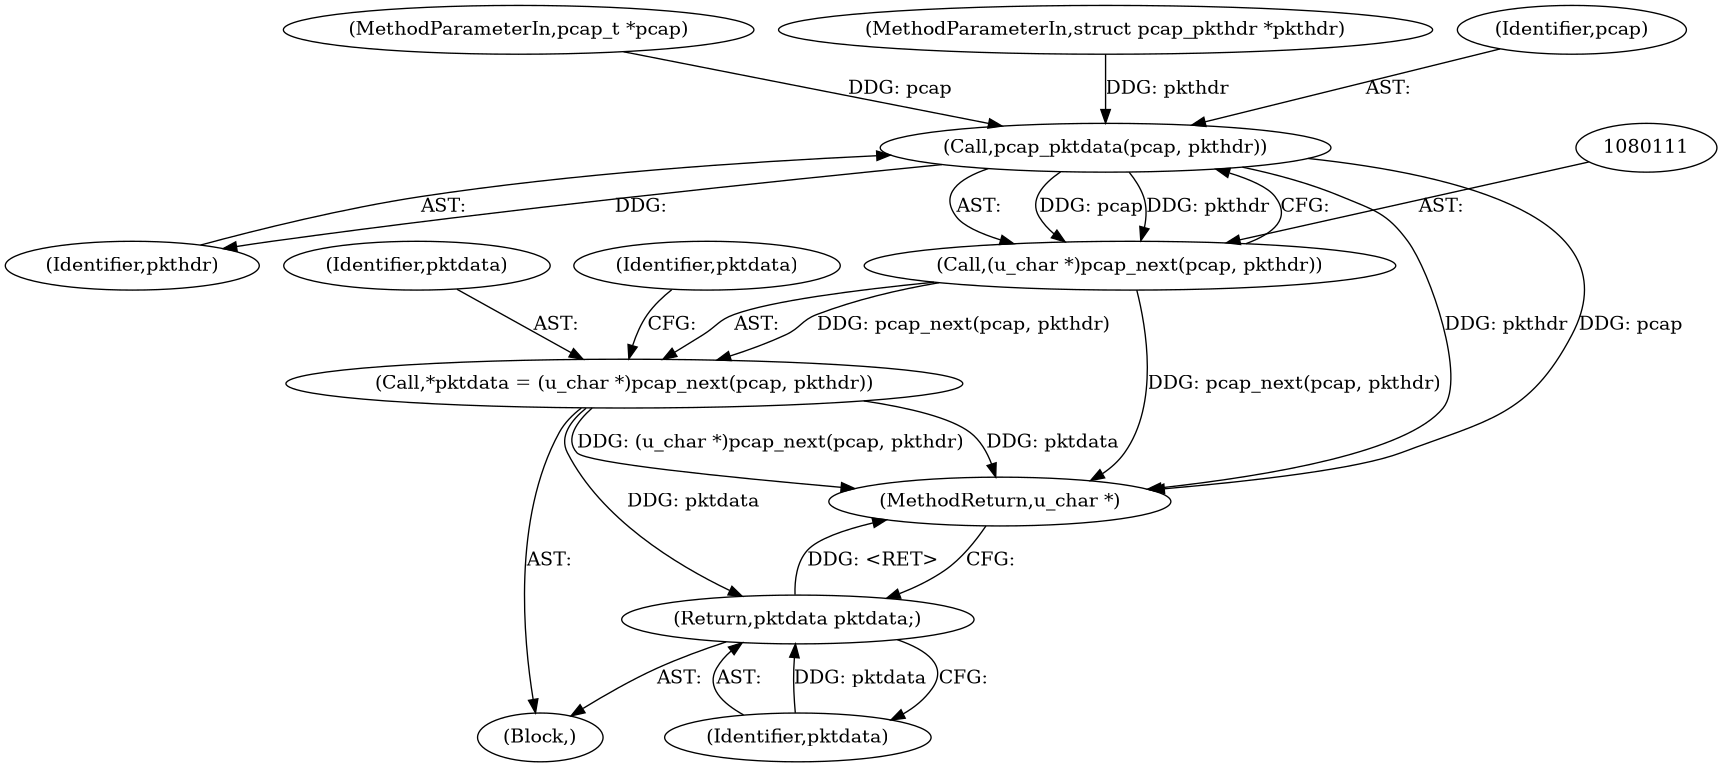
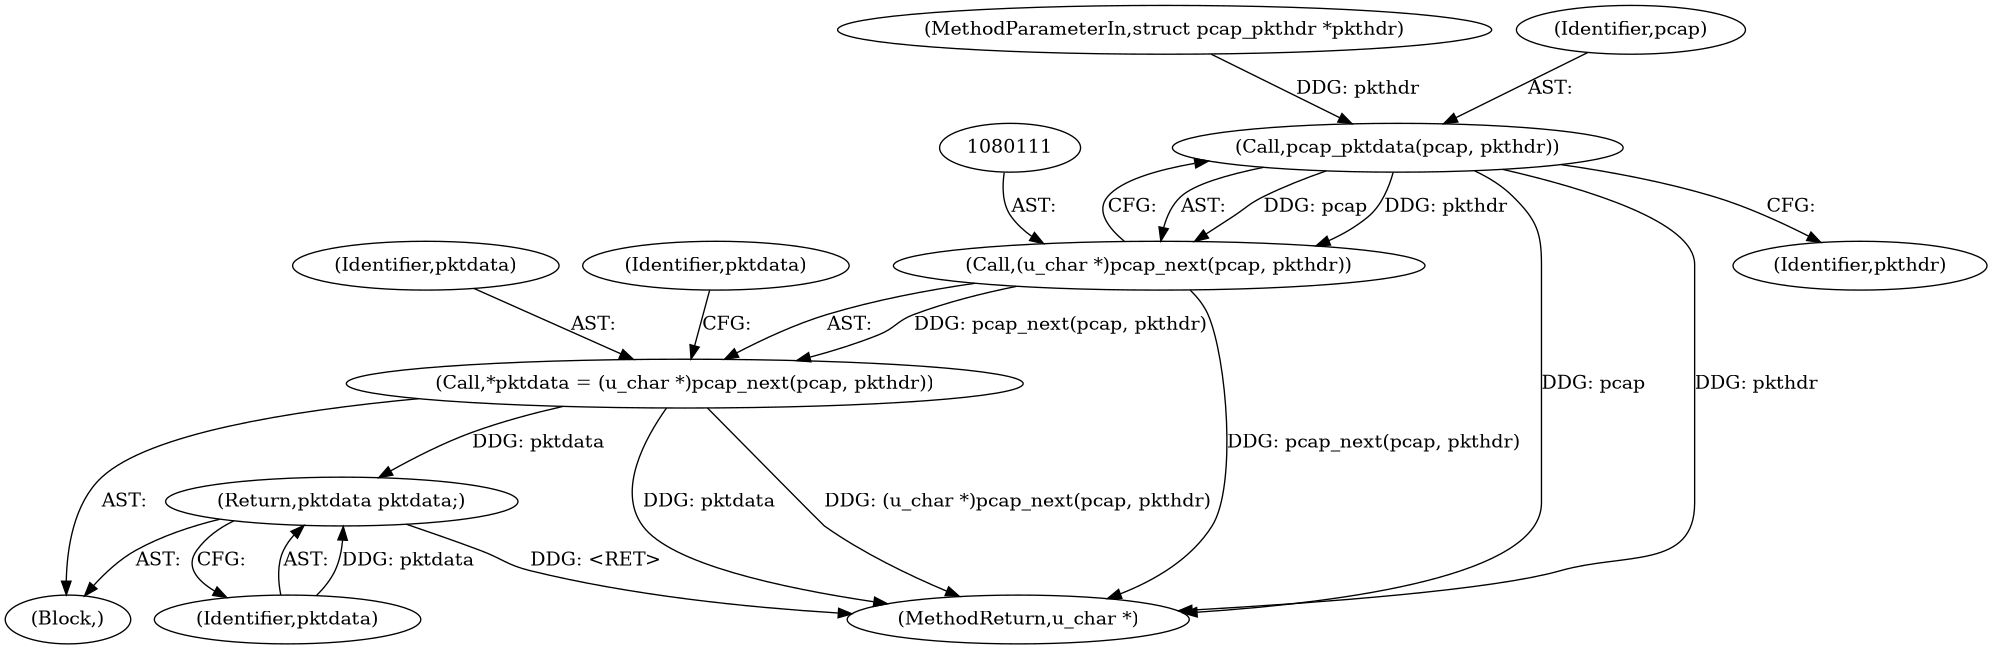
(519, 30) -> none
(536, 182) -> none
(644, 207) -> (1794, 207)
(949, 567) -> none
